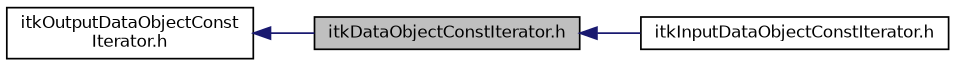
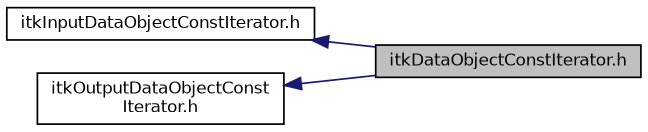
(619, 33) -> (352, 44)
